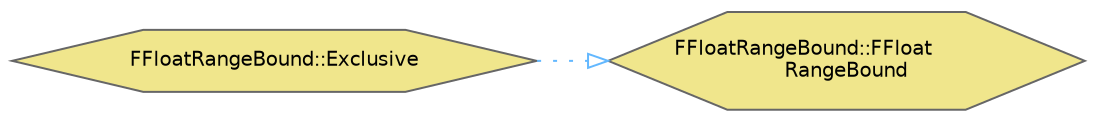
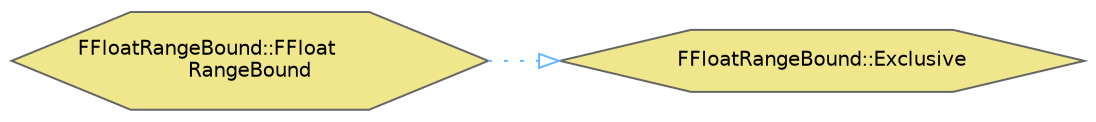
(562, 61) -> (513, 61)
